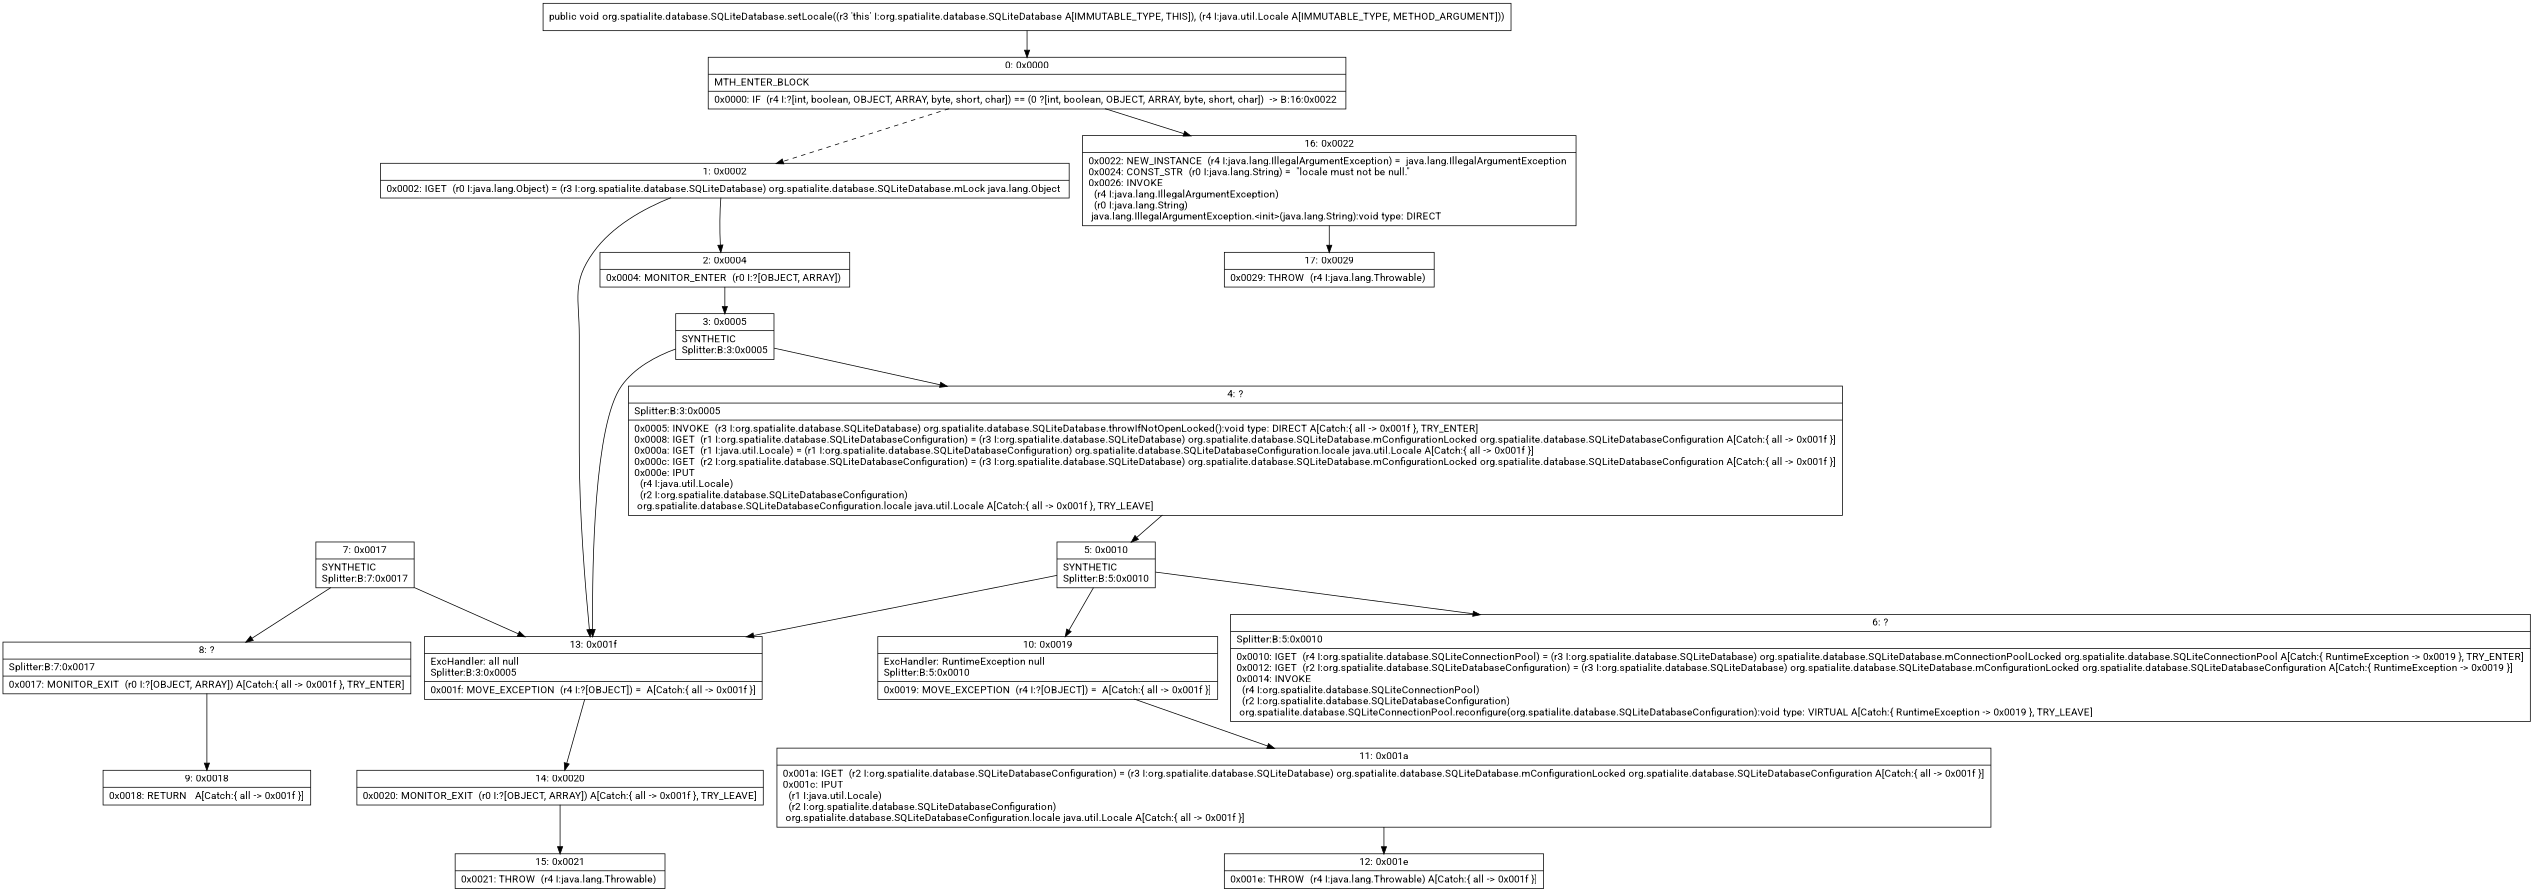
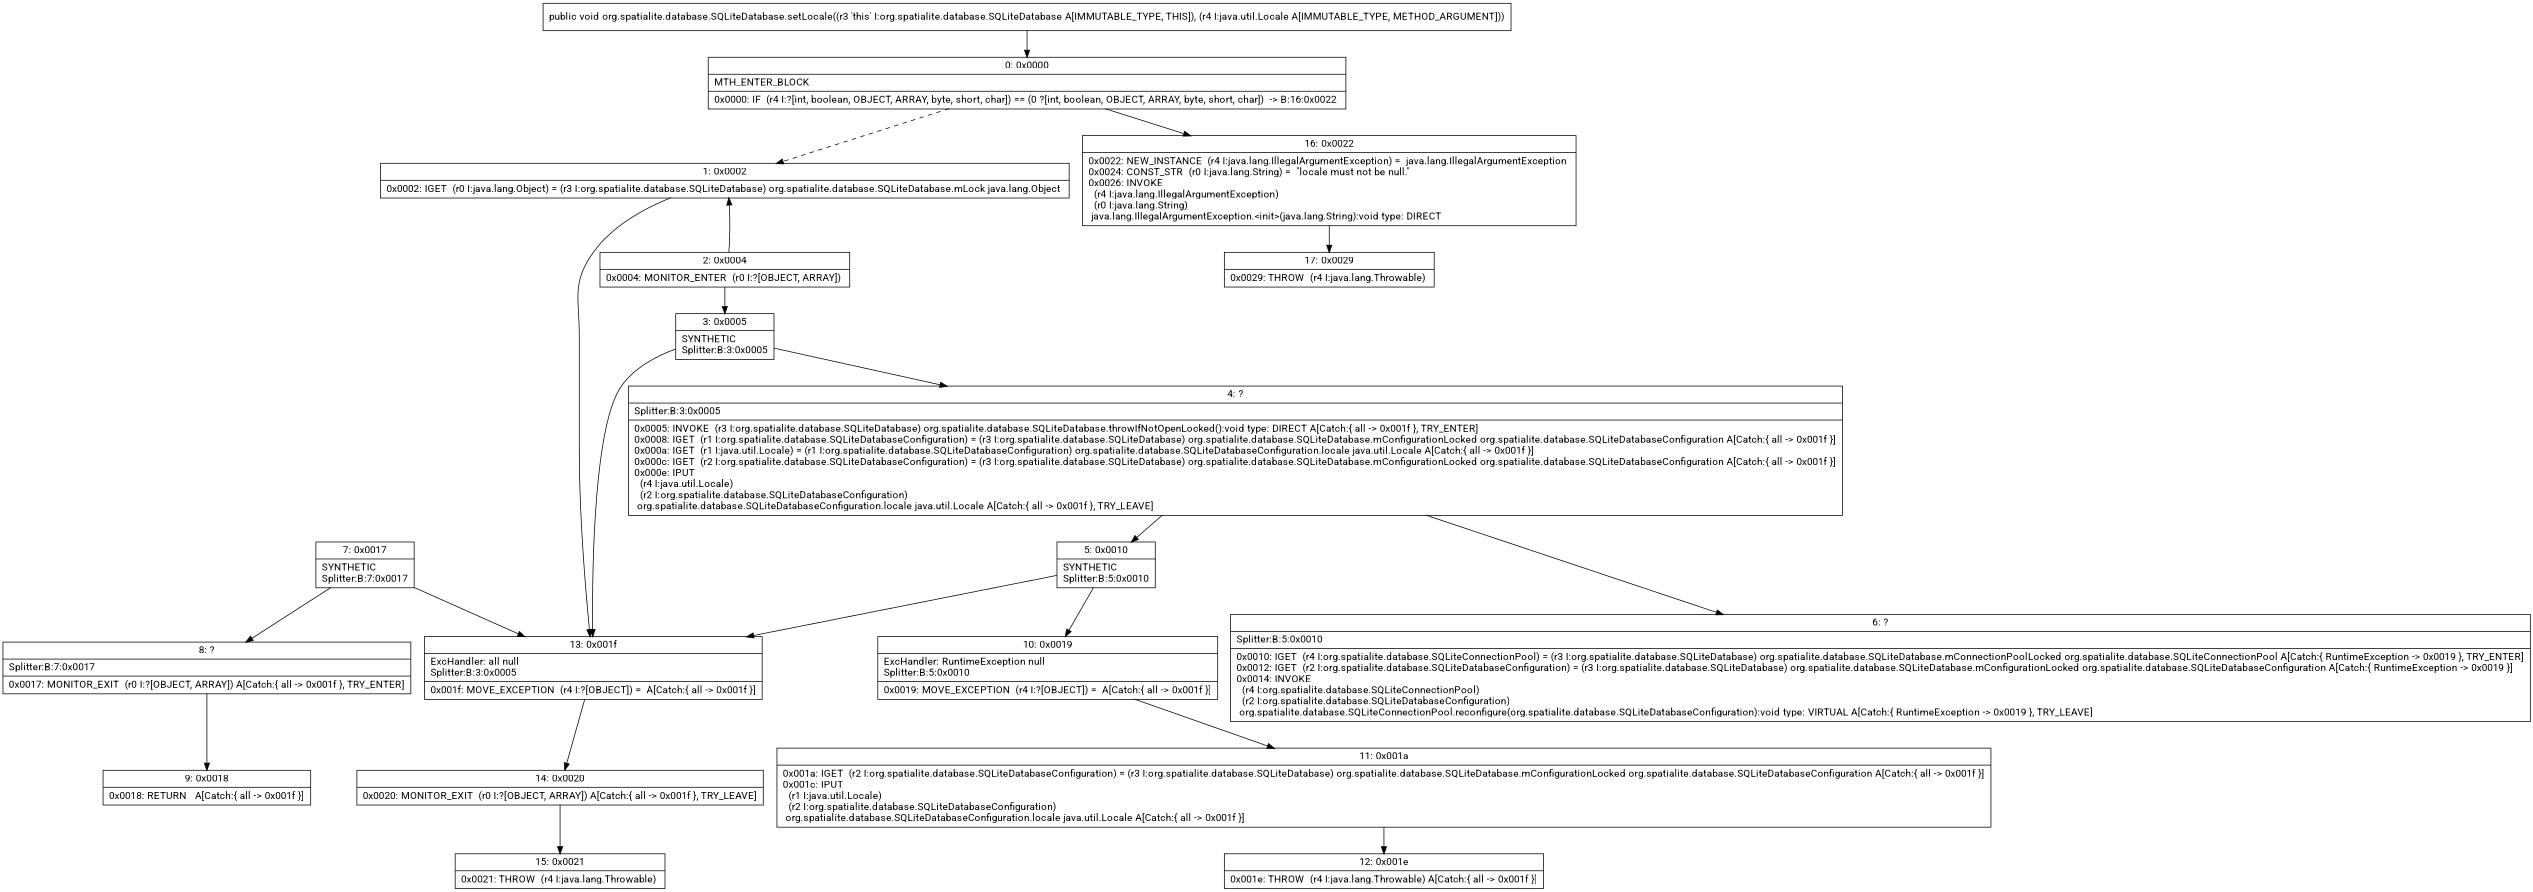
(720, 221) -> (730, 229)
(1314, 593) -> (1571, 564)
